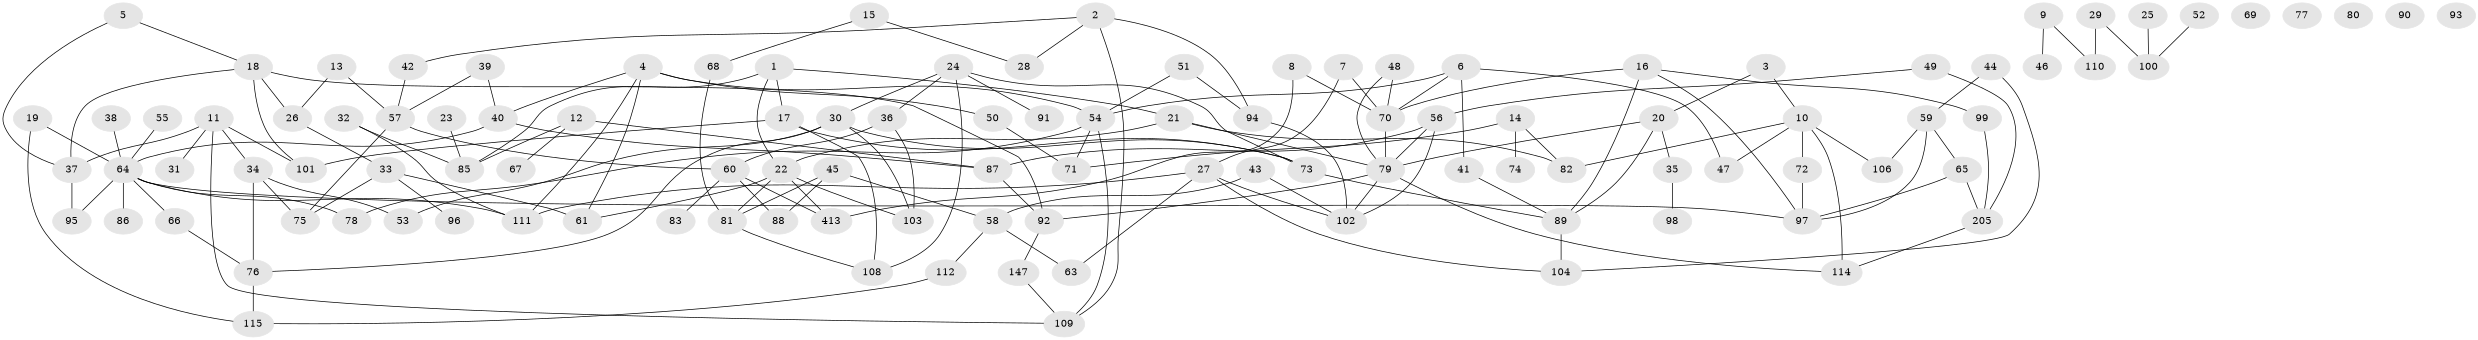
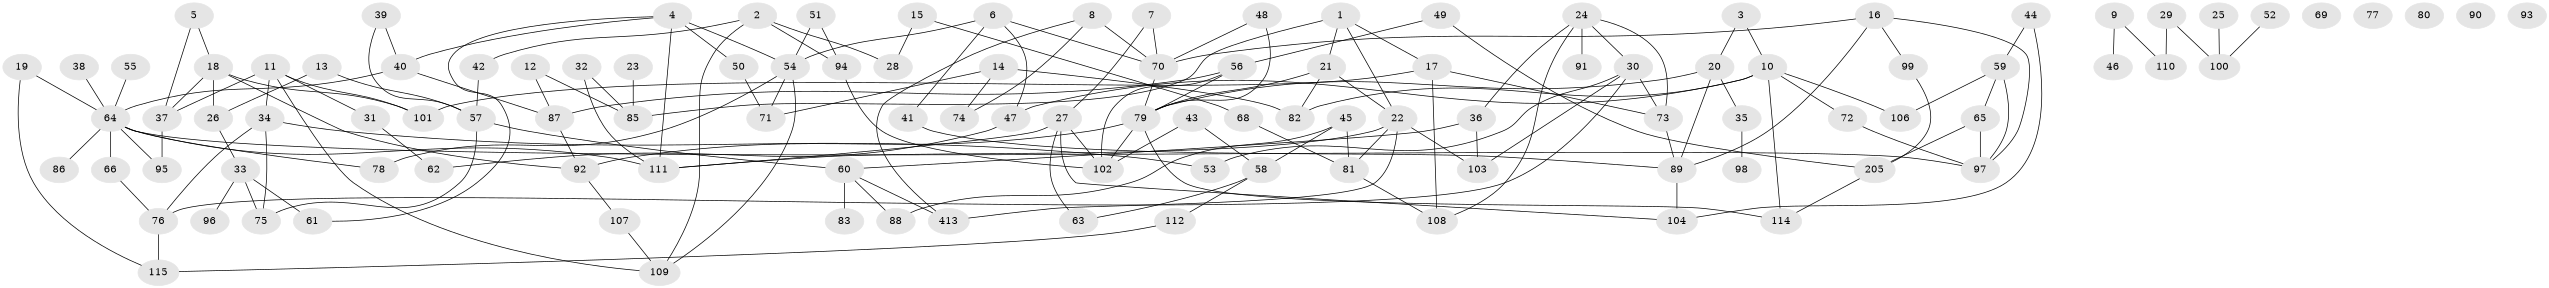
none -> (1040, 67)
none -> (434, 170)
(516, 170) -> none
(685, 200) -> (1032, 153)
(1019, 273) -> (620, 221)
